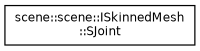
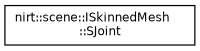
(100, 25) -> (100, 25)
